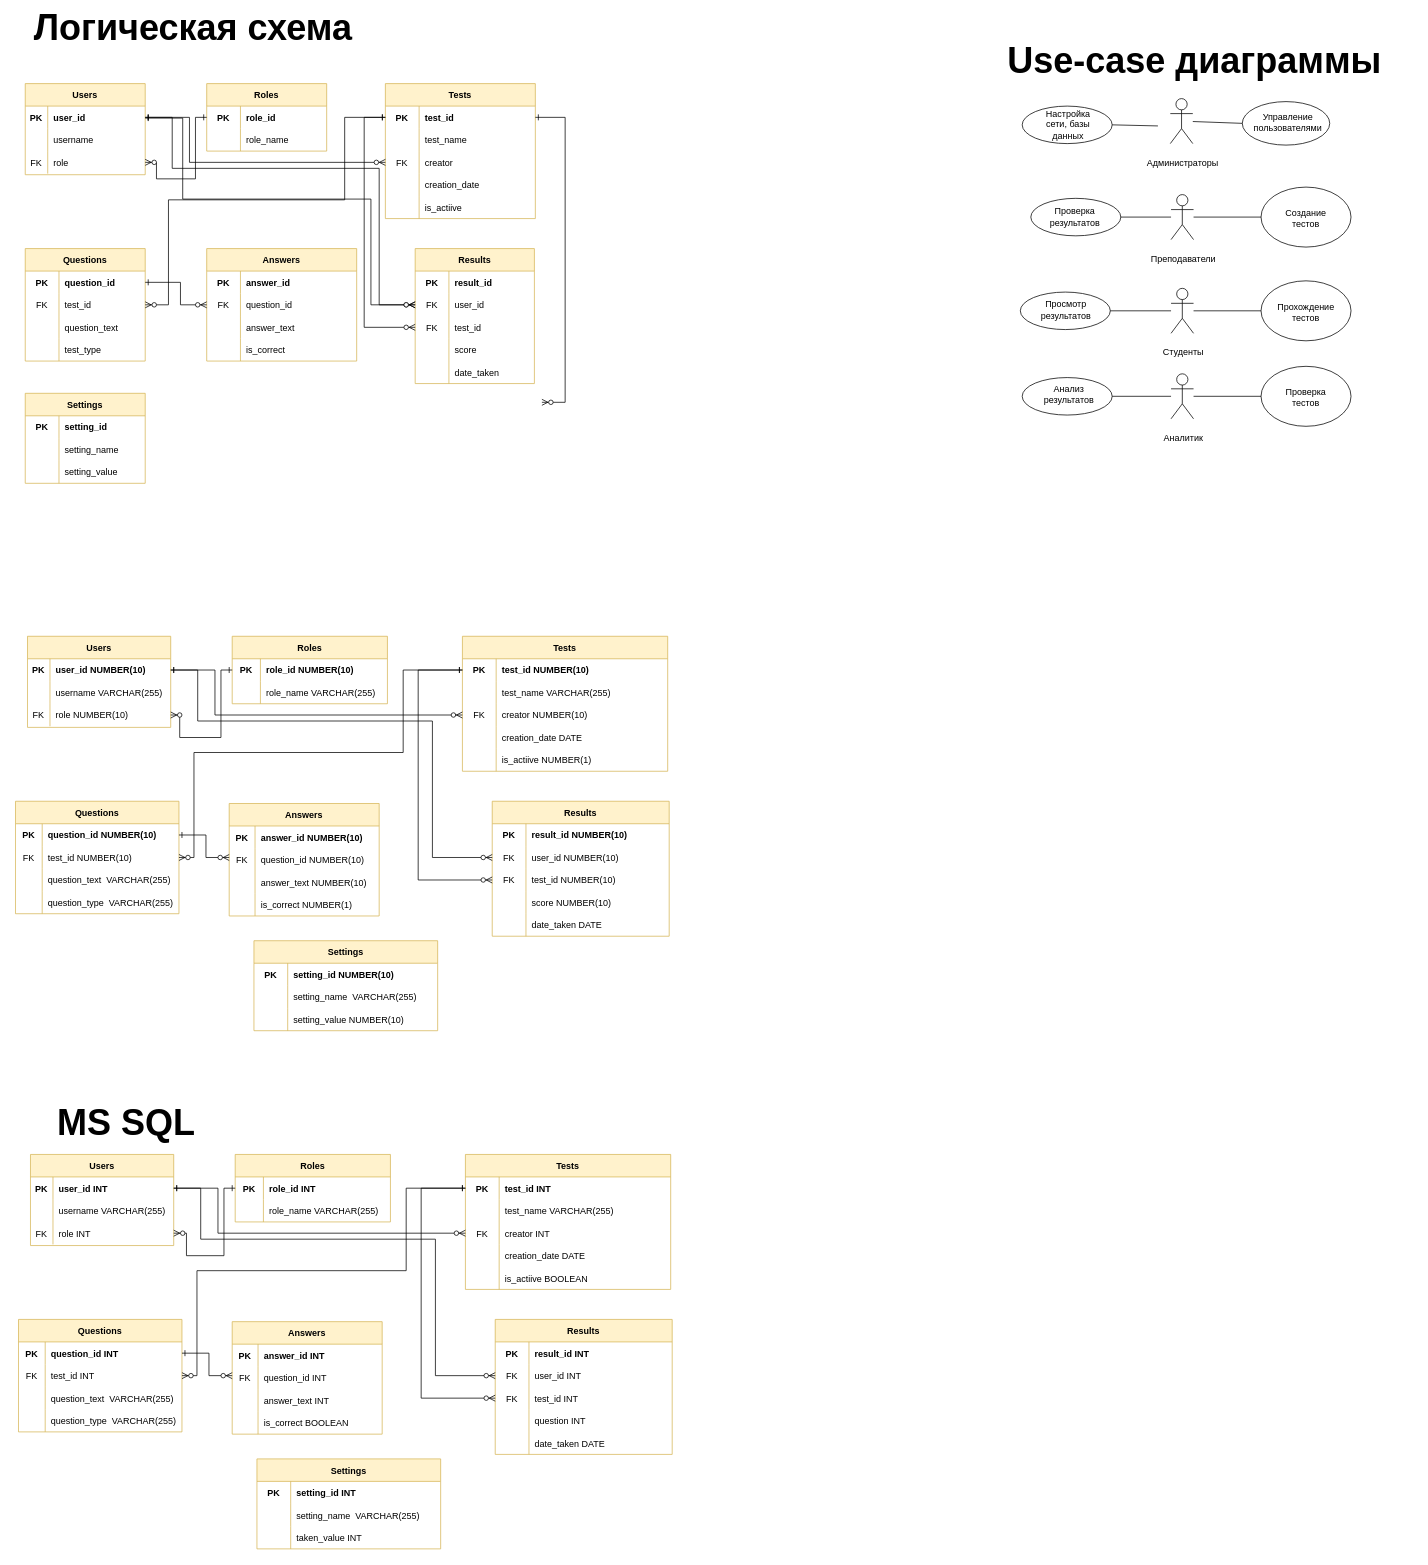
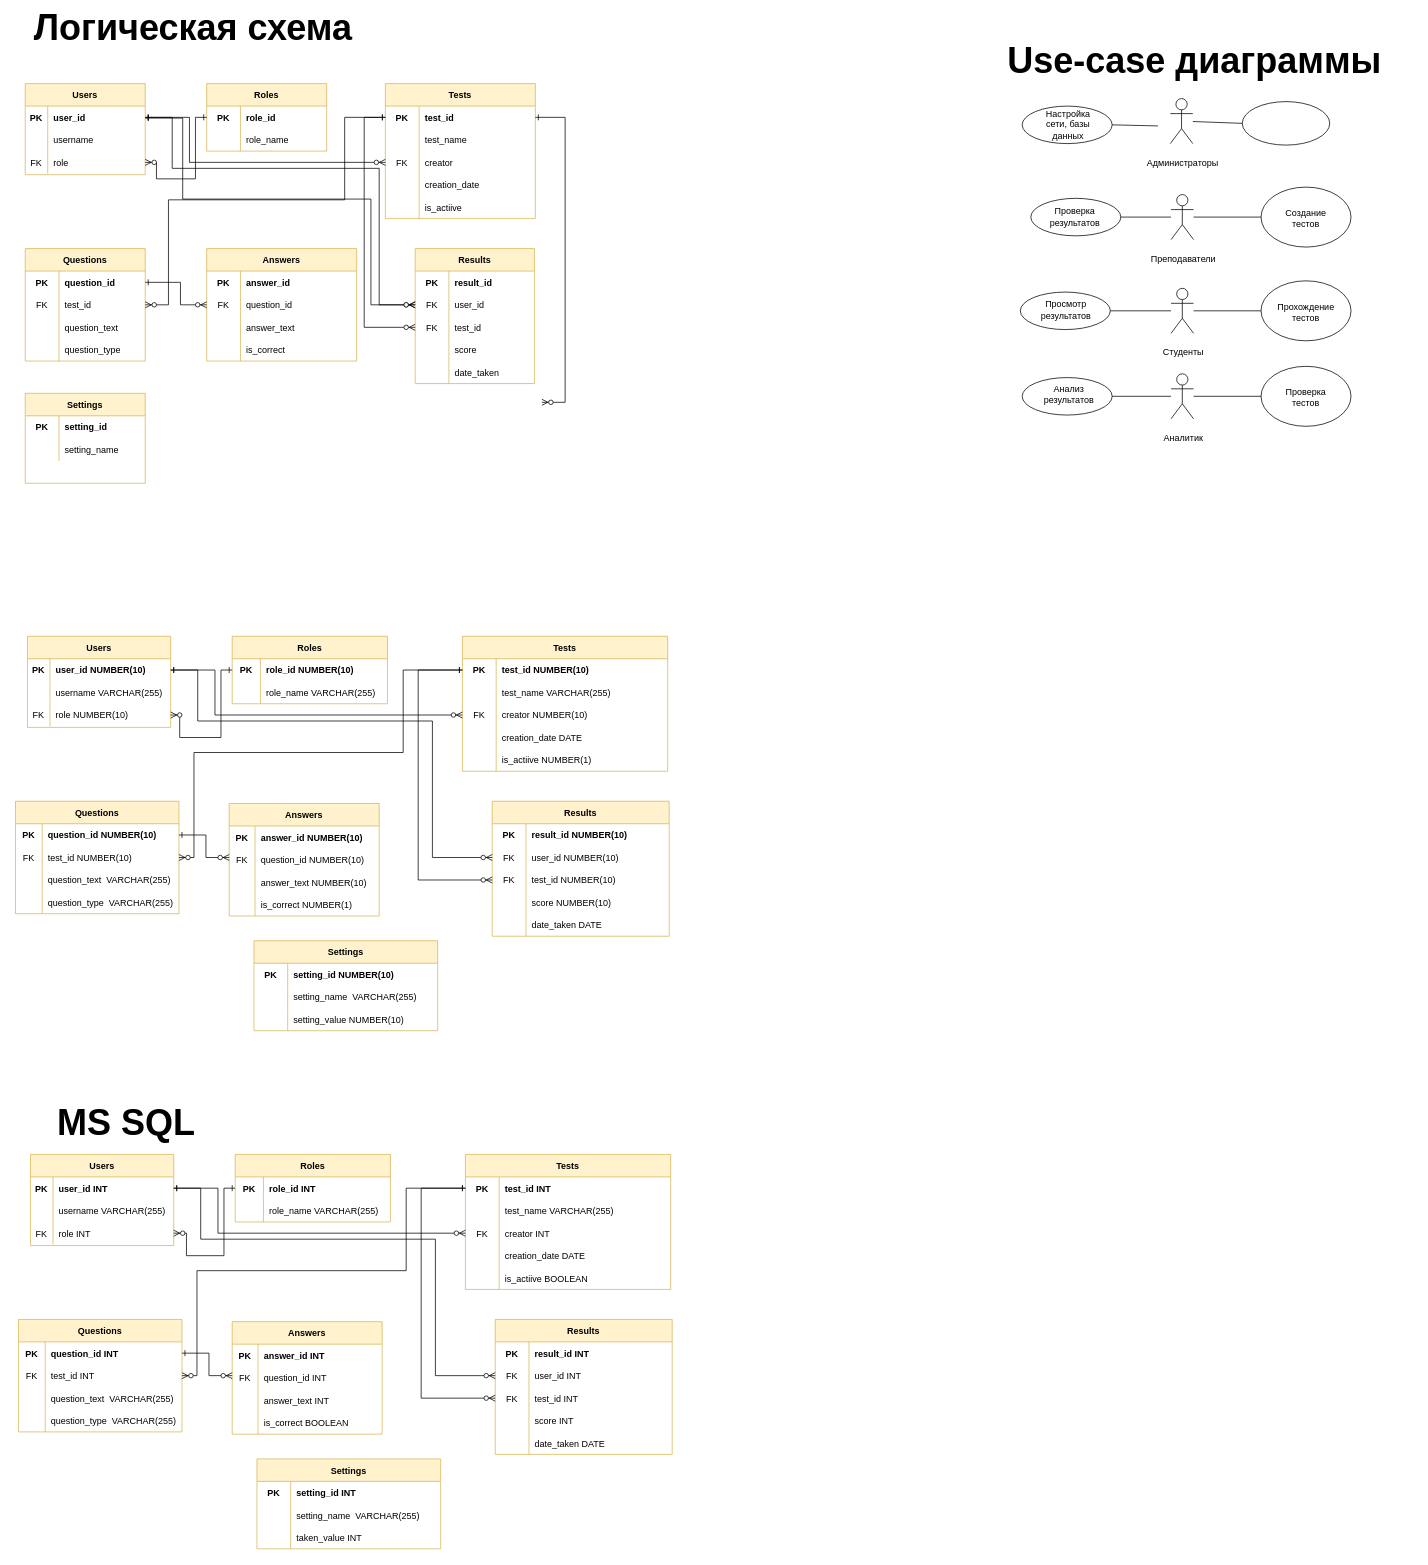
(1288, 122) -> none
(87, 350) -> (96, 350)
(102, 472) -> none
(562, 1421) -> (556, 1421)
